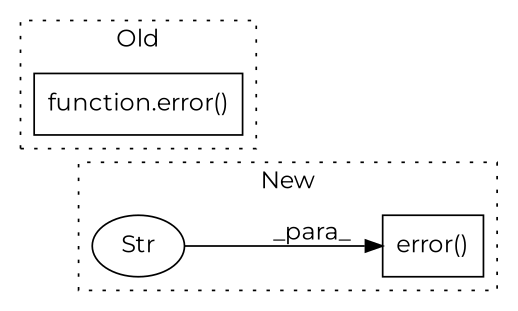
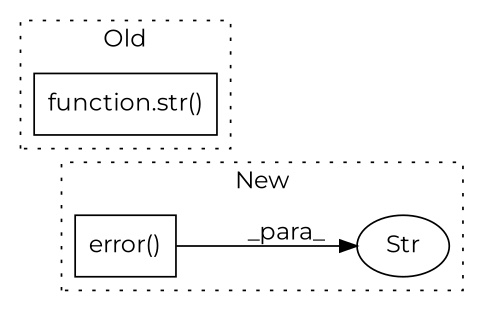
(138, 104) -> (126, 104)
(275, 246) -> (258, 246)
